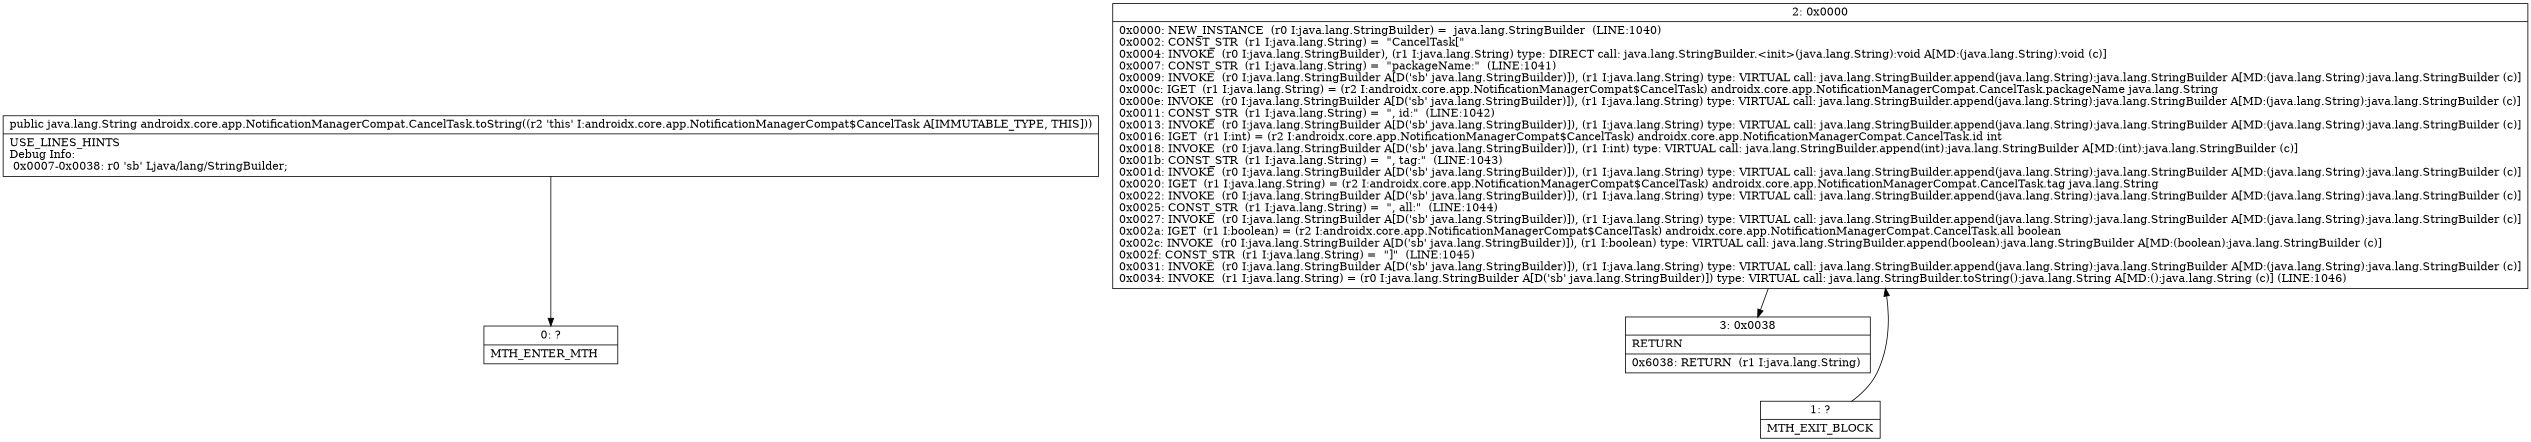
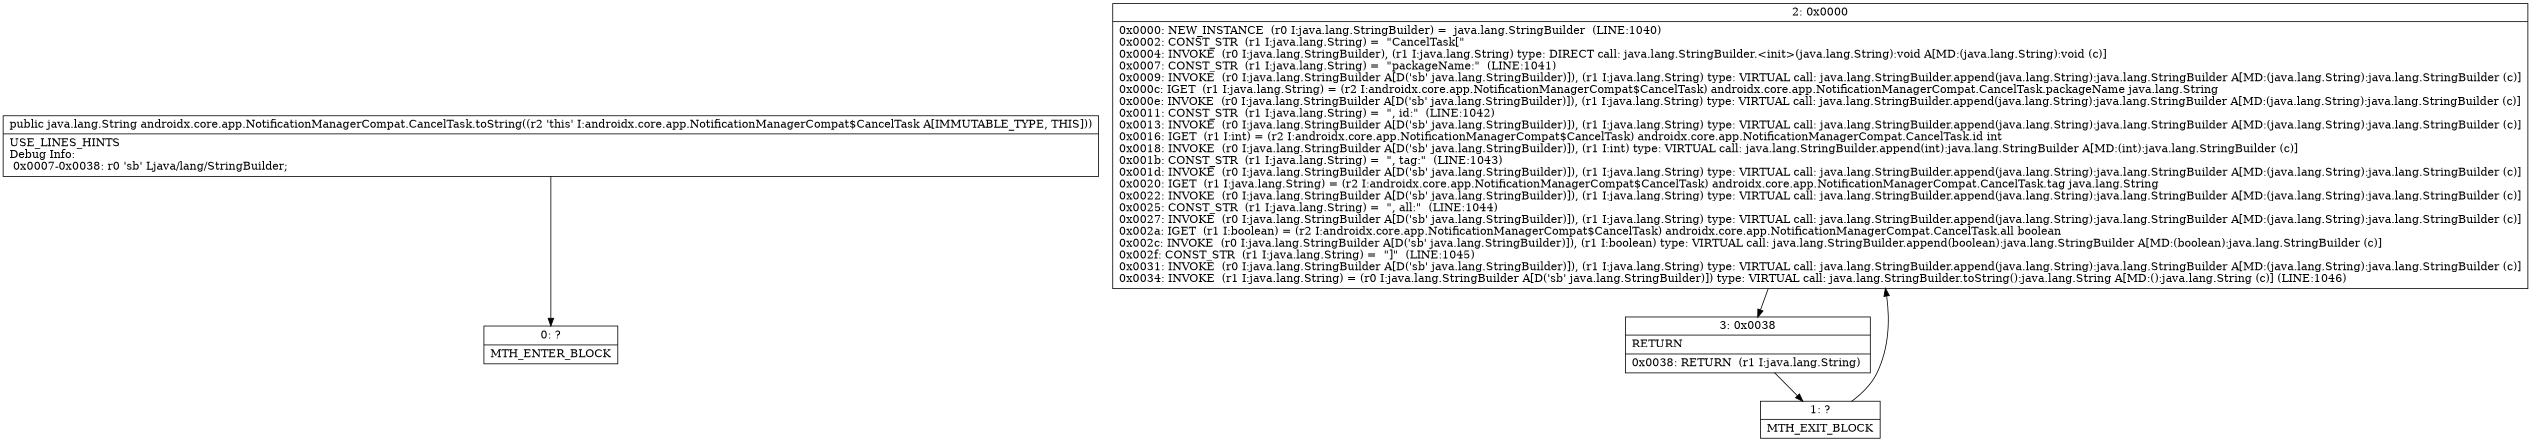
(544, 354) -> (551, 354)
(1748, 363) -> (1748, 363)
none -> (1786, 384)
